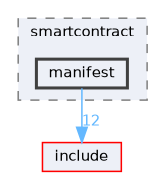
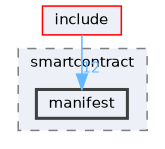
(82, 110) -> (82, 59)
